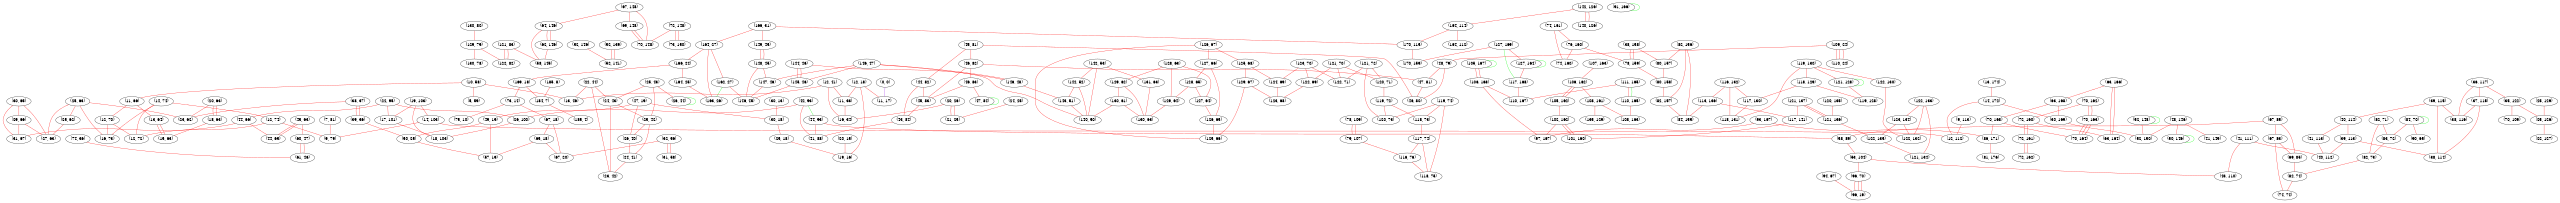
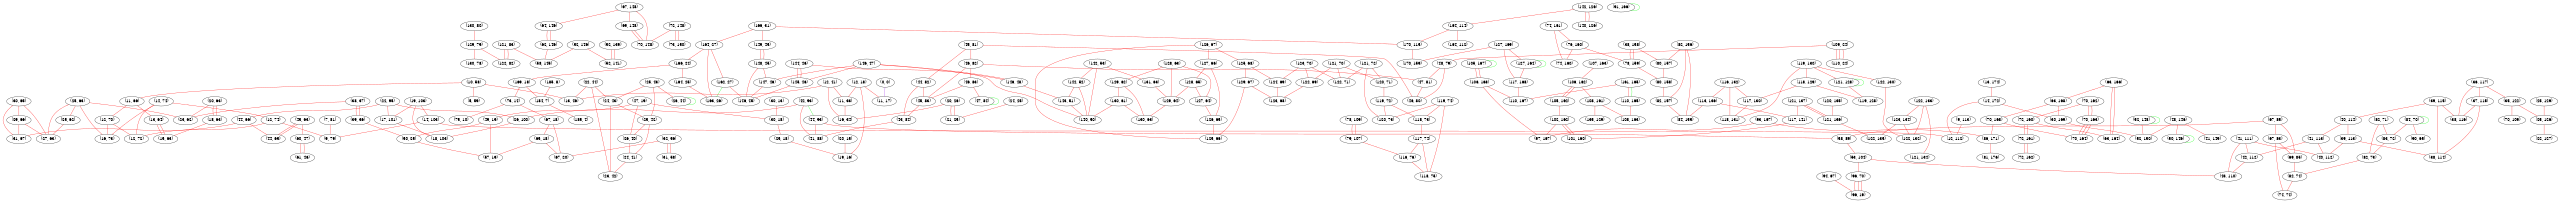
(531, 44) -> (562, 54)
(1507, 65) -> (1507, 65)
(1630, 83) -> (1630, 83)
(1148, 101) -> (1161, 92)
(78, 139) -> none
(1898, 148) -> none
none -> (2249, 158)
